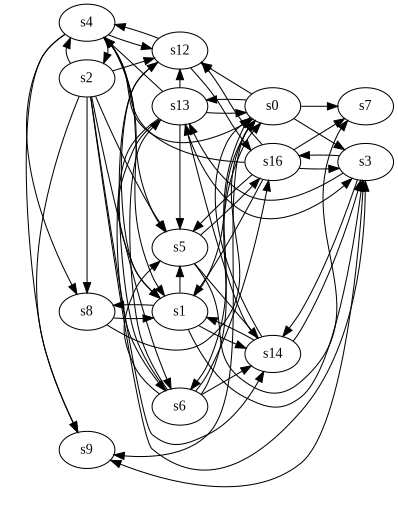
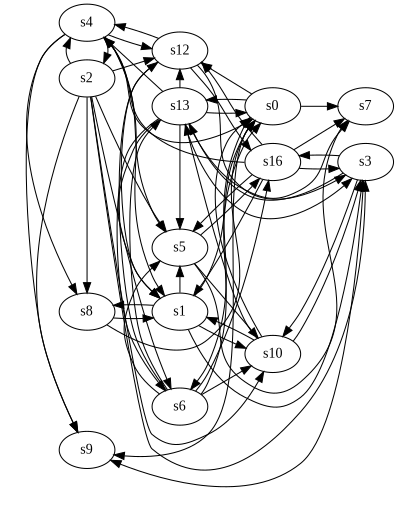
(313, 130) -> (220, 124)
none -> (312, 182)
(273, 354) -> (273, 354)
